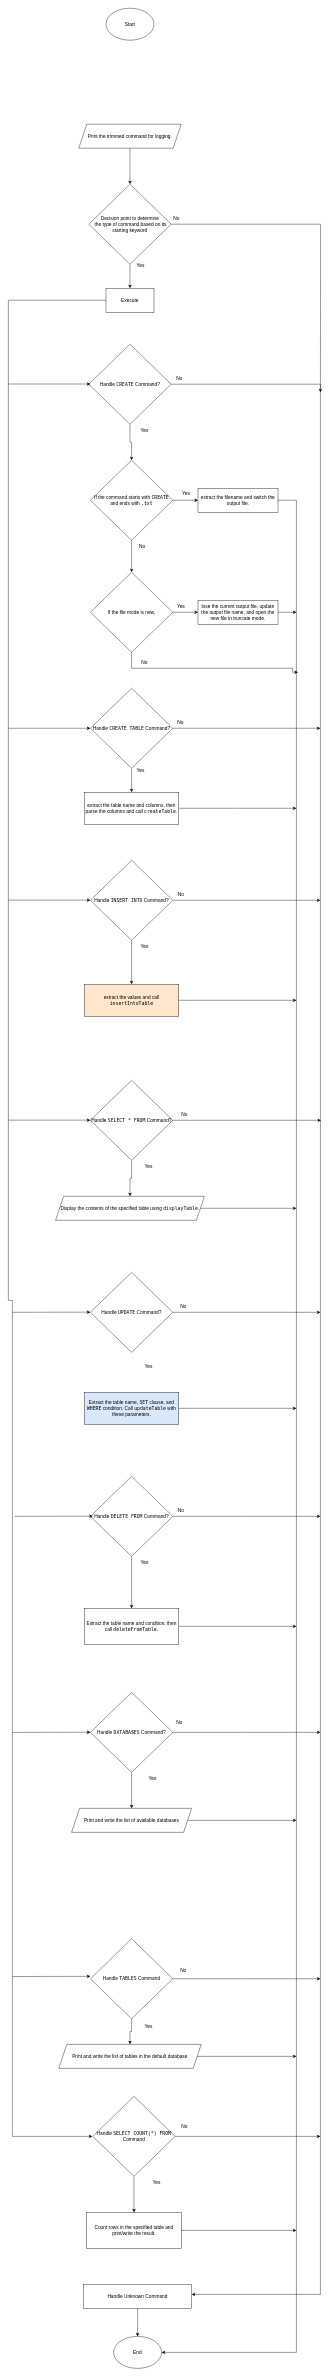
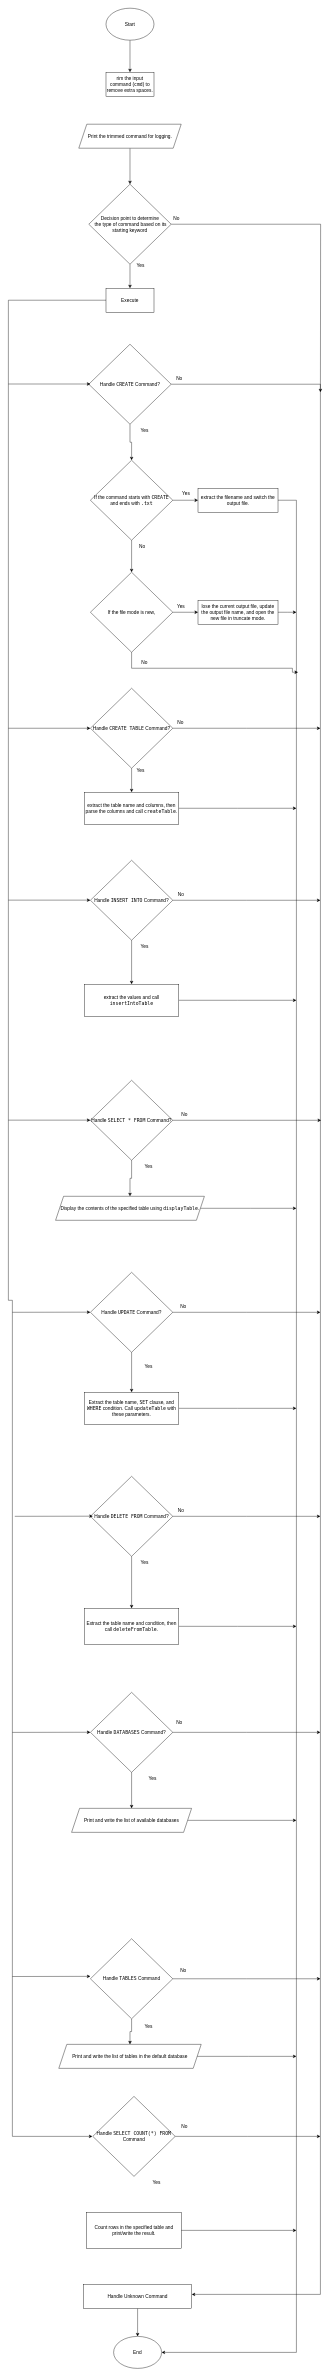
none -> (130, 68)
none -> (130, 84)
(131, 1000) -> (131, 1000)
none -> (131, 1388)
(131, 1408) -> (131, 1408)
(134, 2208) -> none
